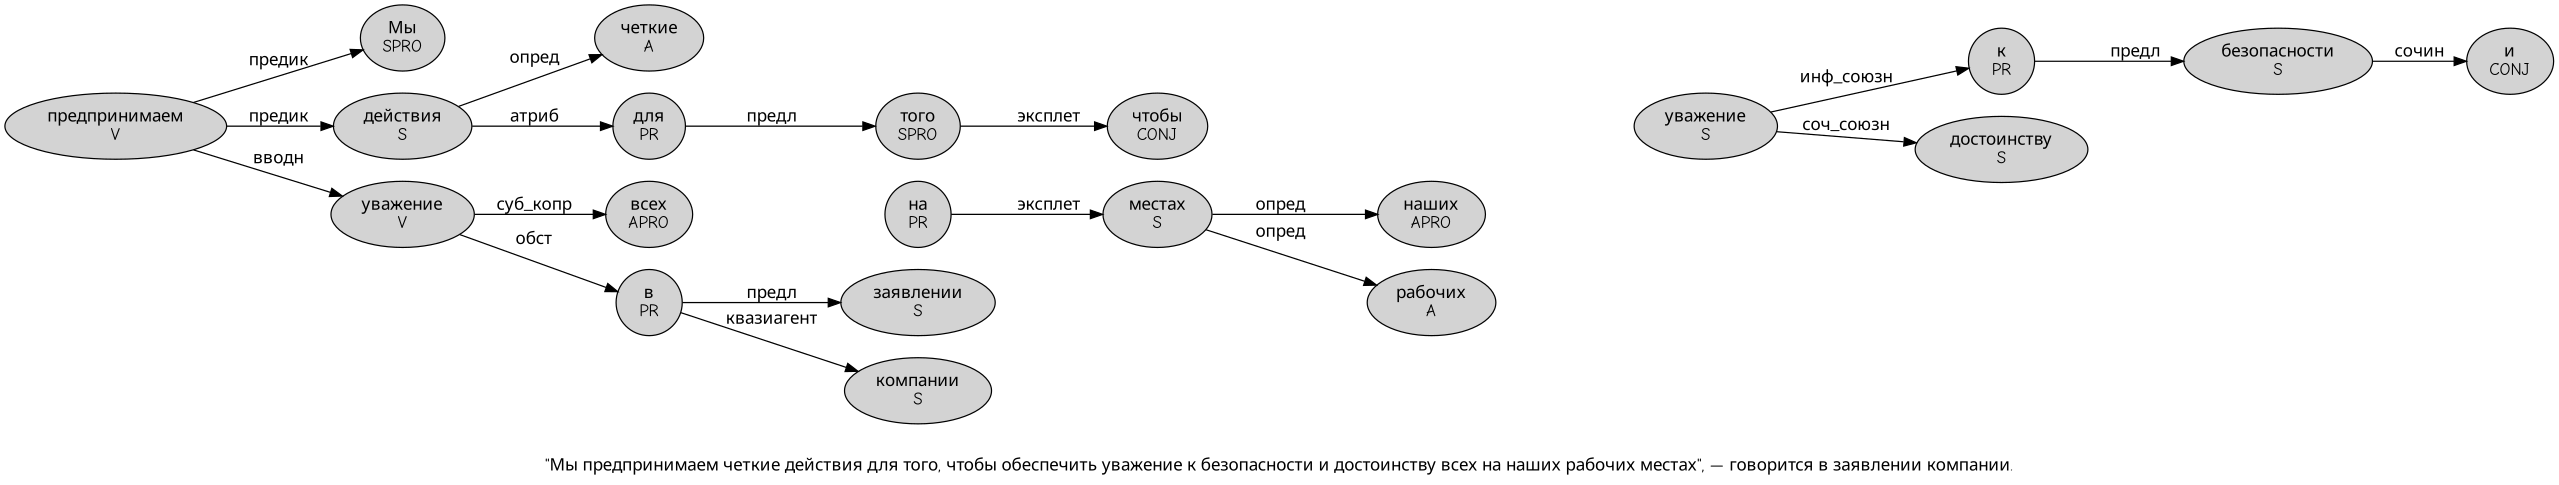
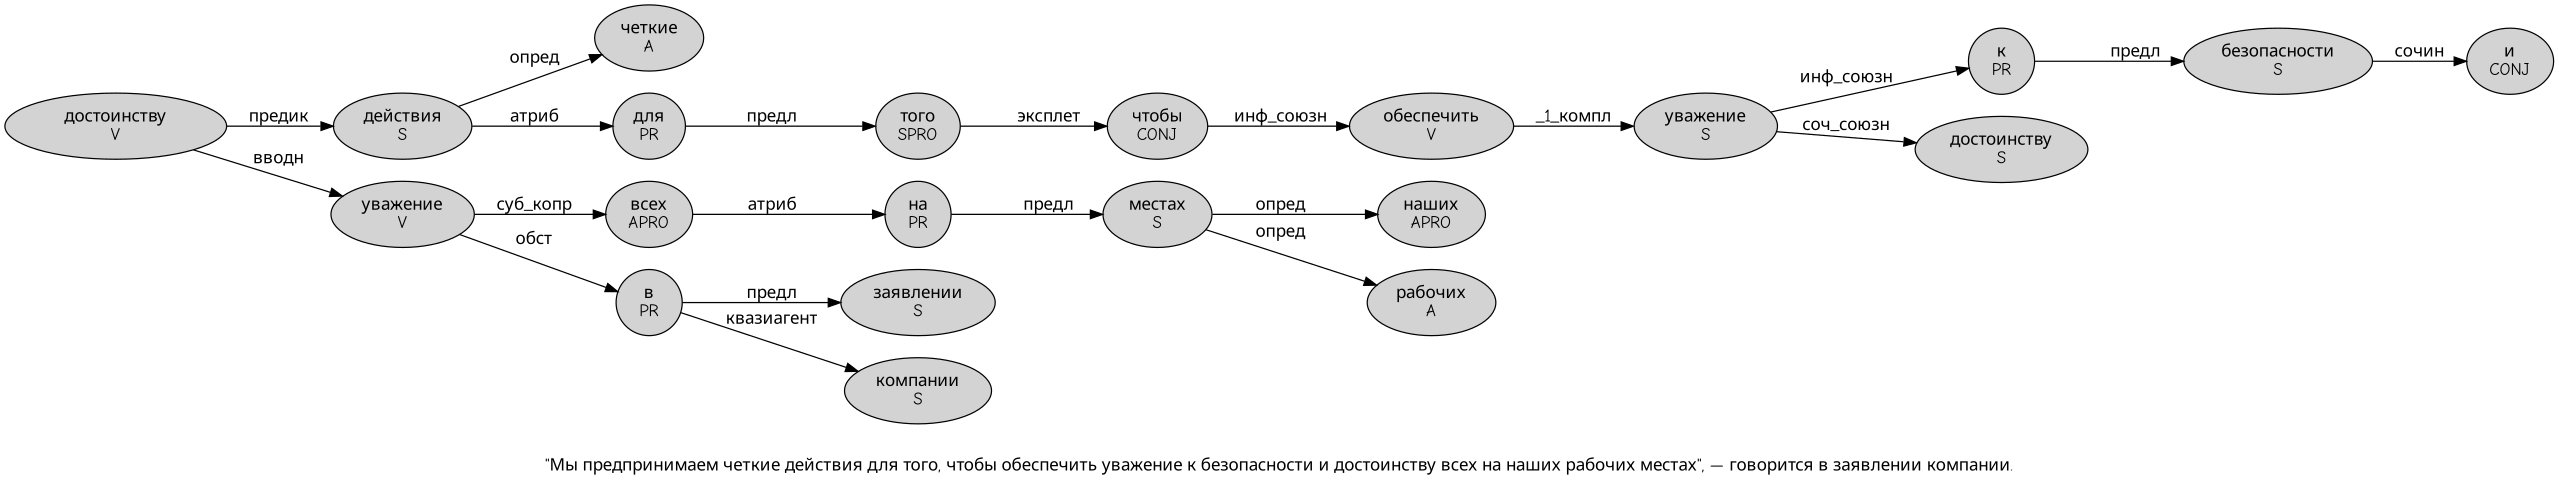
(403, 38) -> none
(116, 126) -> (116, 126)
none -> (1432, 126)
(1049, 205) -> (1049, 205)
none -> (783, 214)
